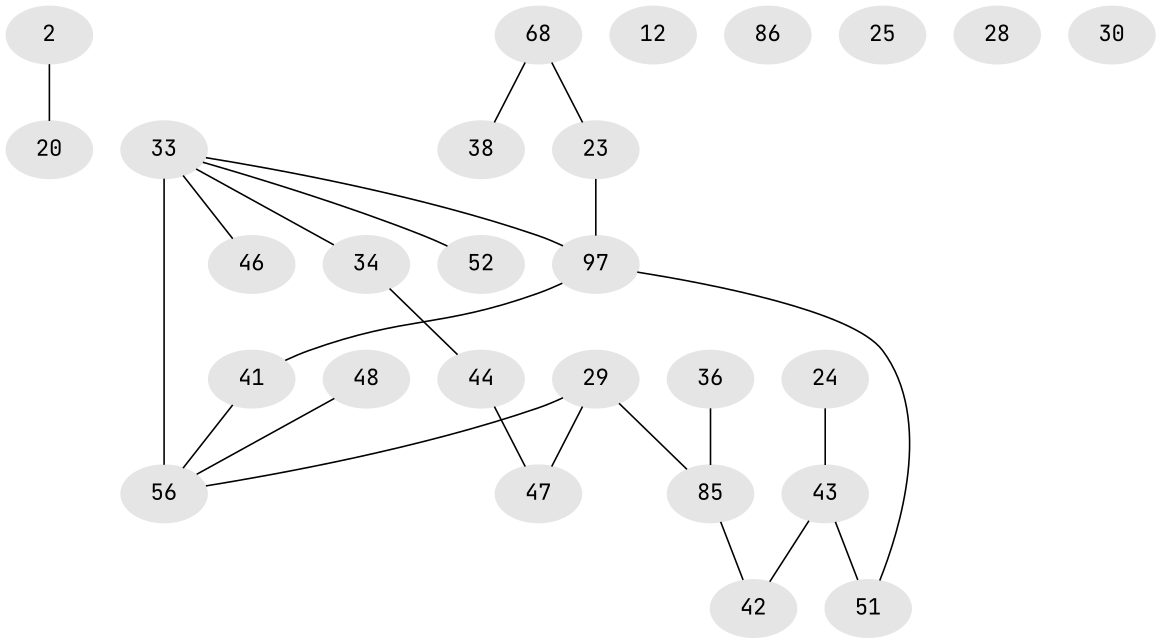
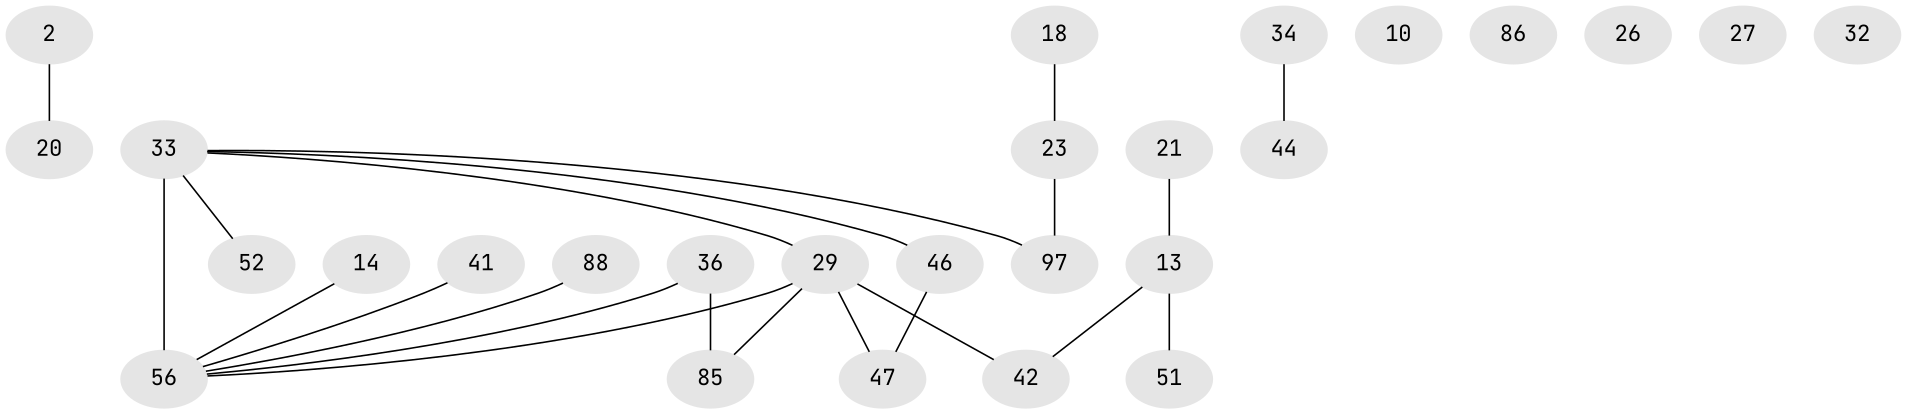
(538, 35) -> (1055, 35)
(653, 35) -> (1399, 35)
(883, 35) -> (1628, 35)
(997, 35) -> (1743, 35)
(1112, 35) -> (1858, 35)
(481, 150) -> none
(265, 207) -> (503, 181)
none -> (366, 264)
(438, 319) -> none
none -> (445, 342)
(875, 343) -> none
(366, 379) -> (596, 264)
(825, 379) -> (1169, 150)
(510, 437) -> (910, 325)
(825, 494) -> (1169, 264)
(732, 551) -> (926, 322)
